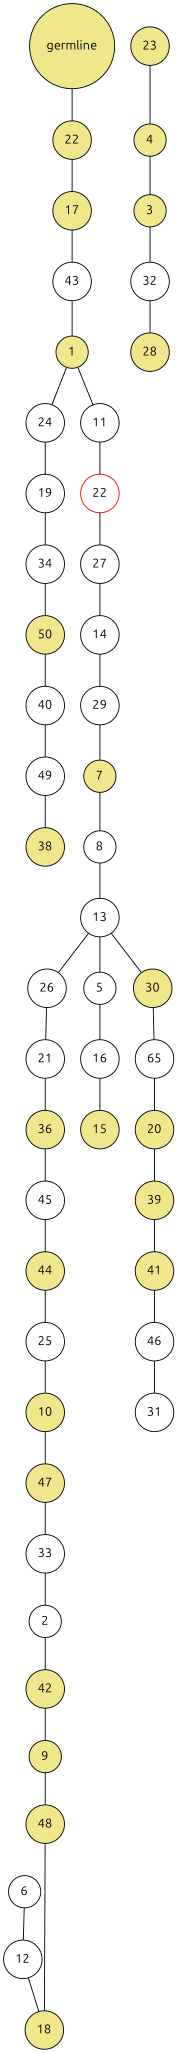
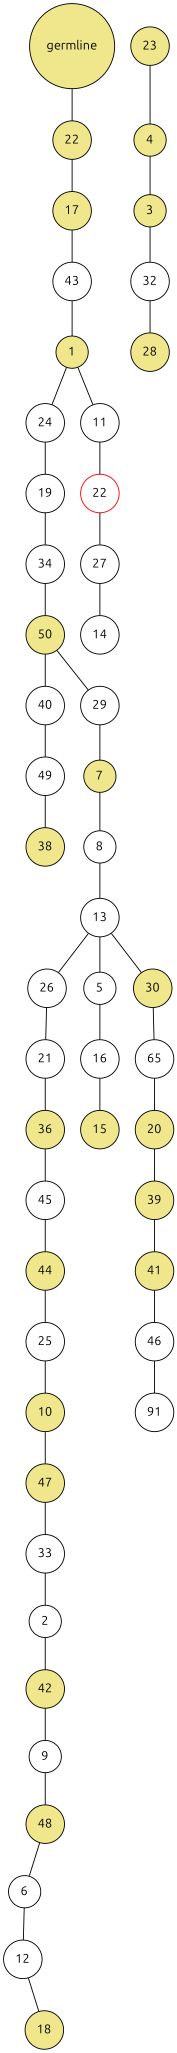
(100, 670) -> (73, 670)
(155, 1412) -> (155, 1412)
(45, 1757) -> (45, 1757)
(45, 1927) -> (35, 1859)
